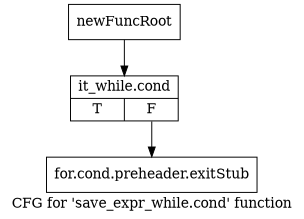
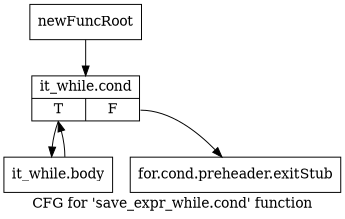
none -> (58, 175)
